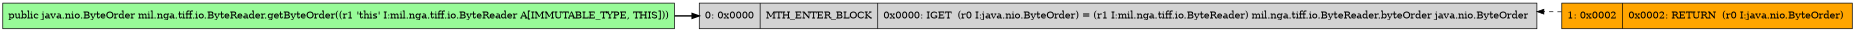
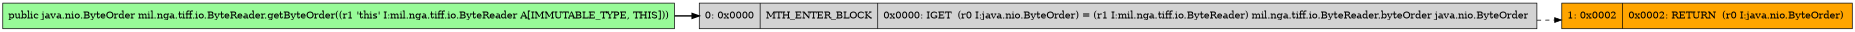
(1553, 12) -> (1546, 20)
